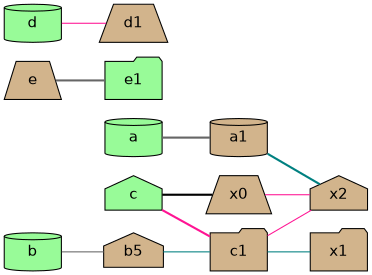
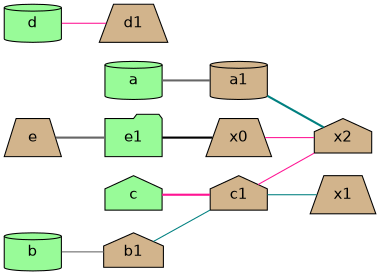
(187, 195) -> (187, 138)
(134, 252) -> (134, 252)
(239, 252) -> (239, 195)
(339, 252) -> (343, 195)
